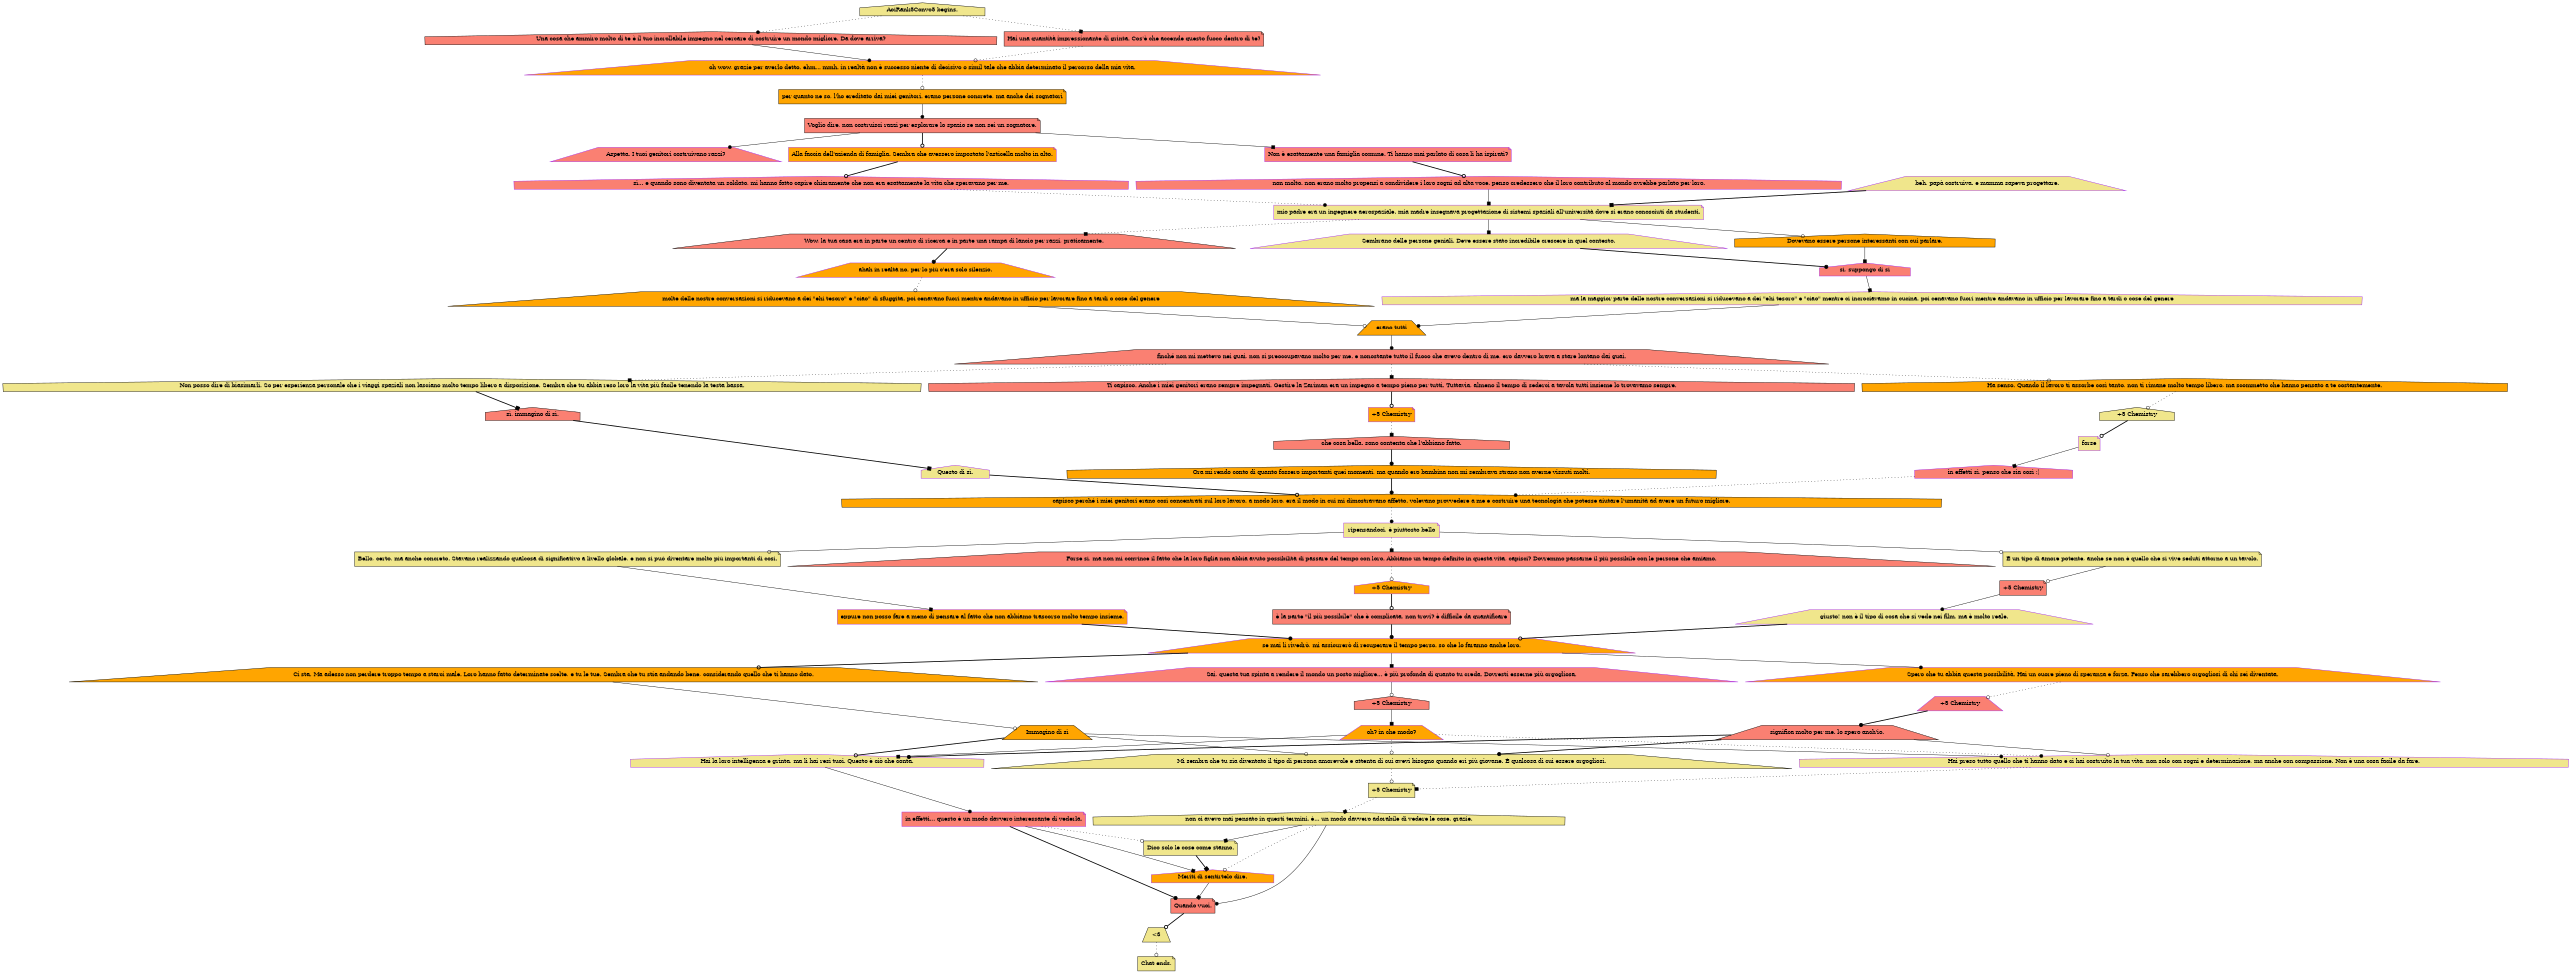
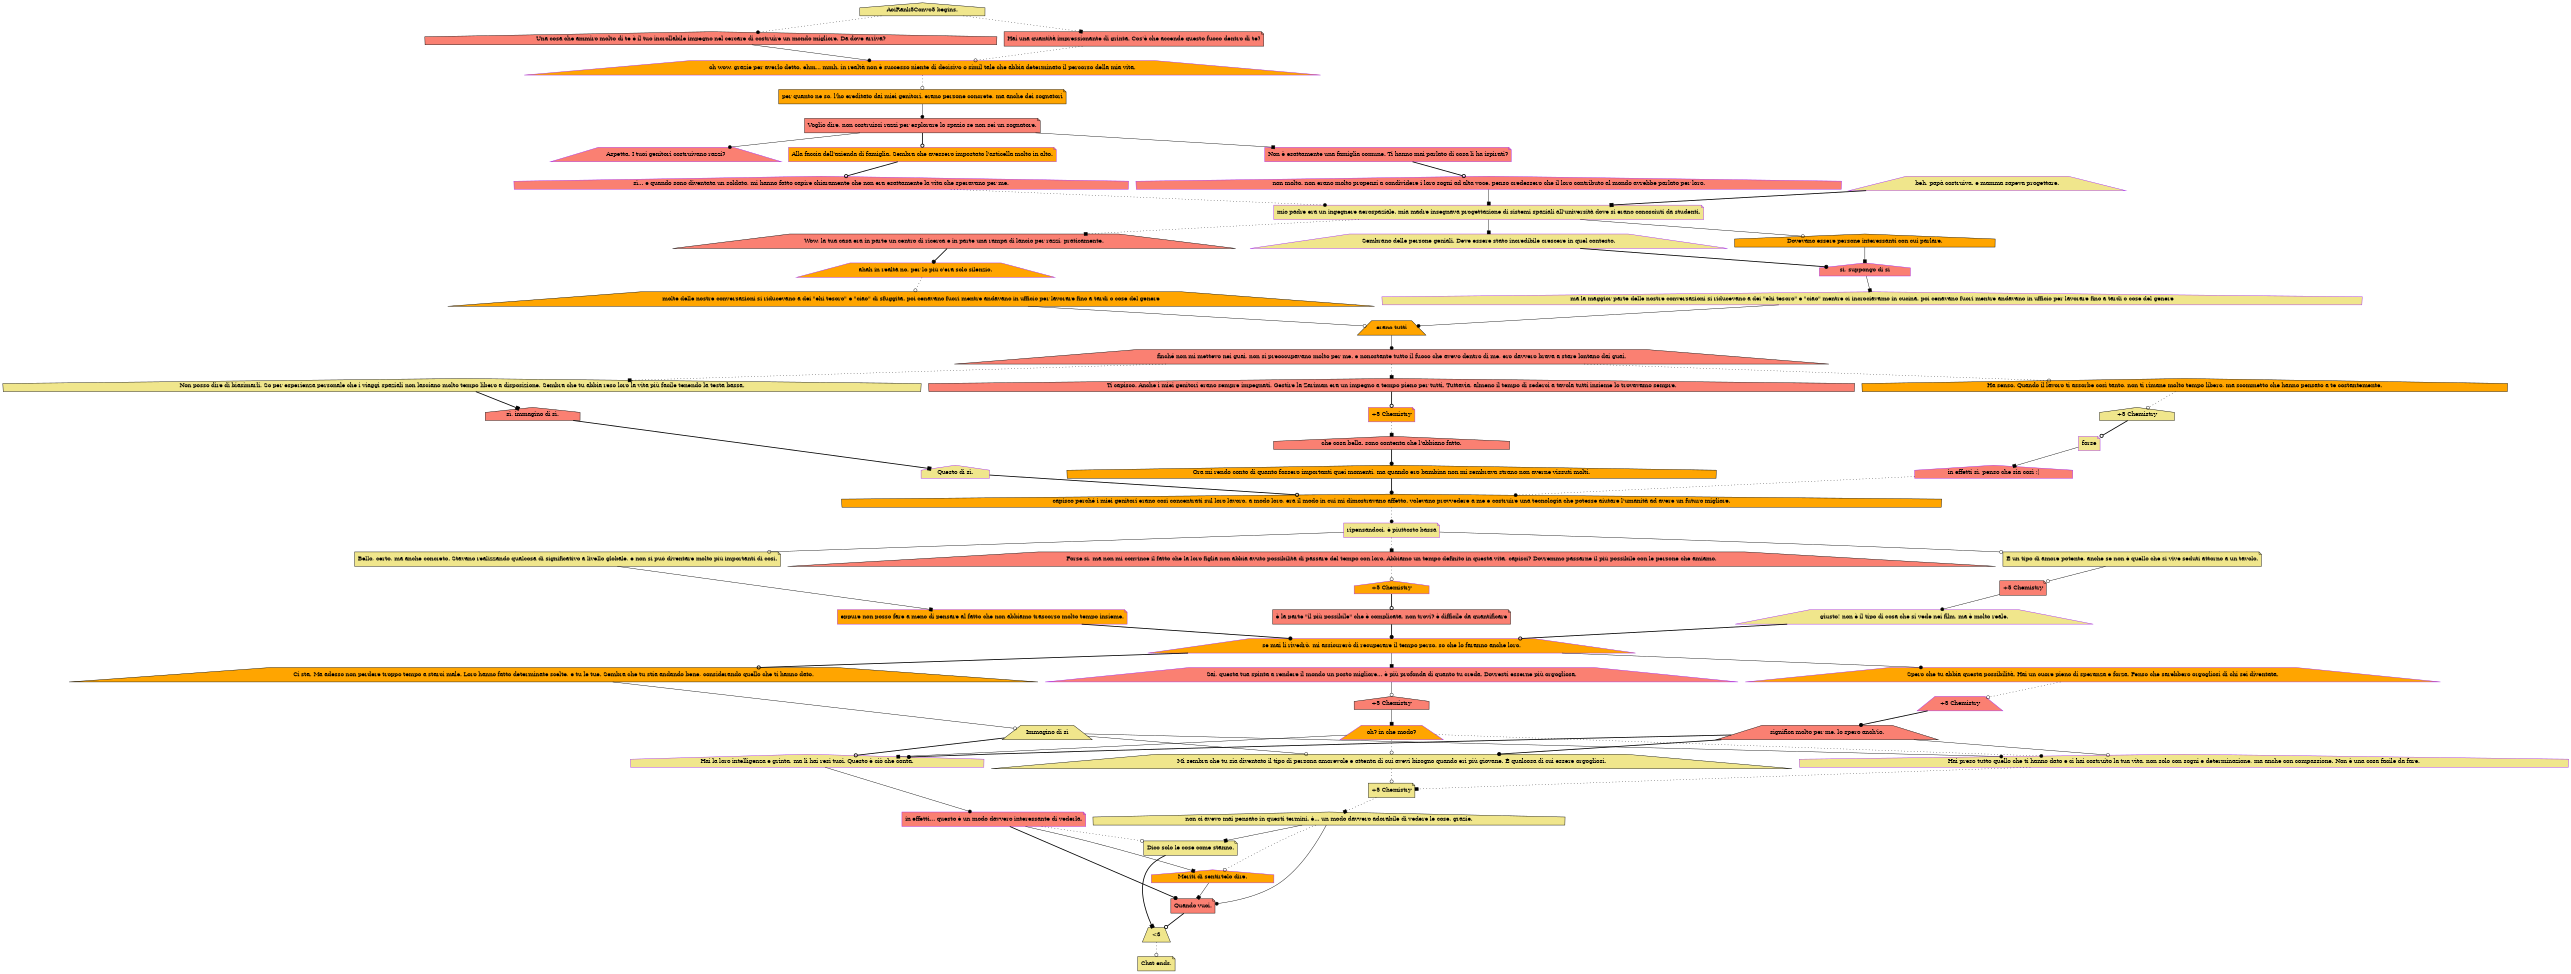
(1392, 530) -> (1392, 530)
(1047, 733) -> (1047, 733)
(1200, 861) -> (1143, 887)
